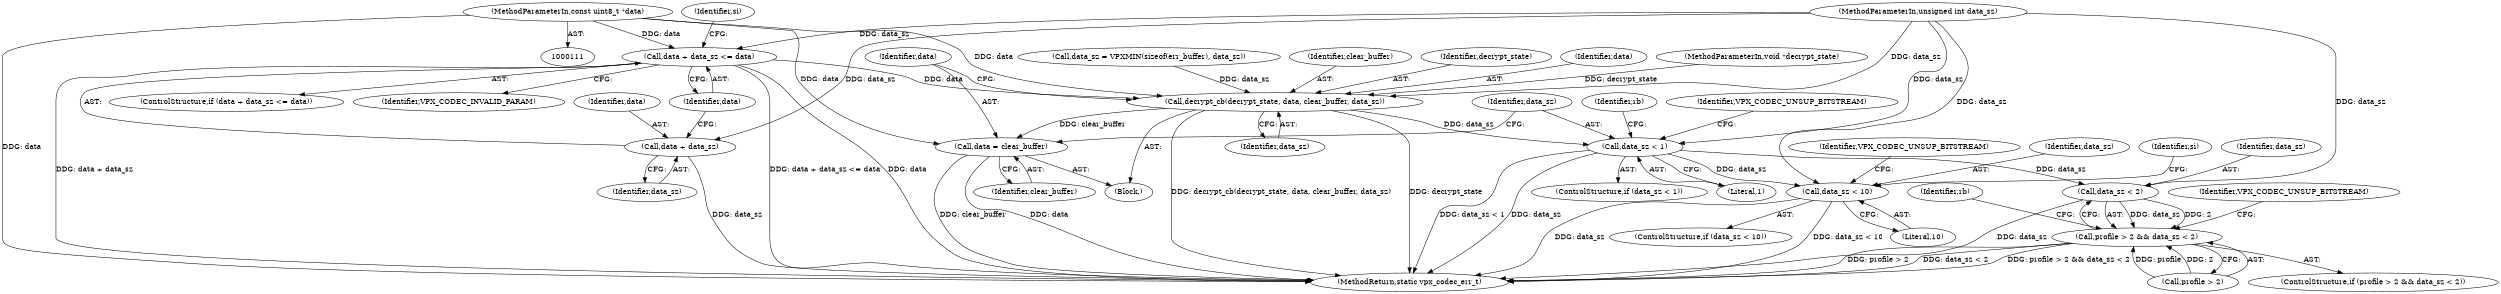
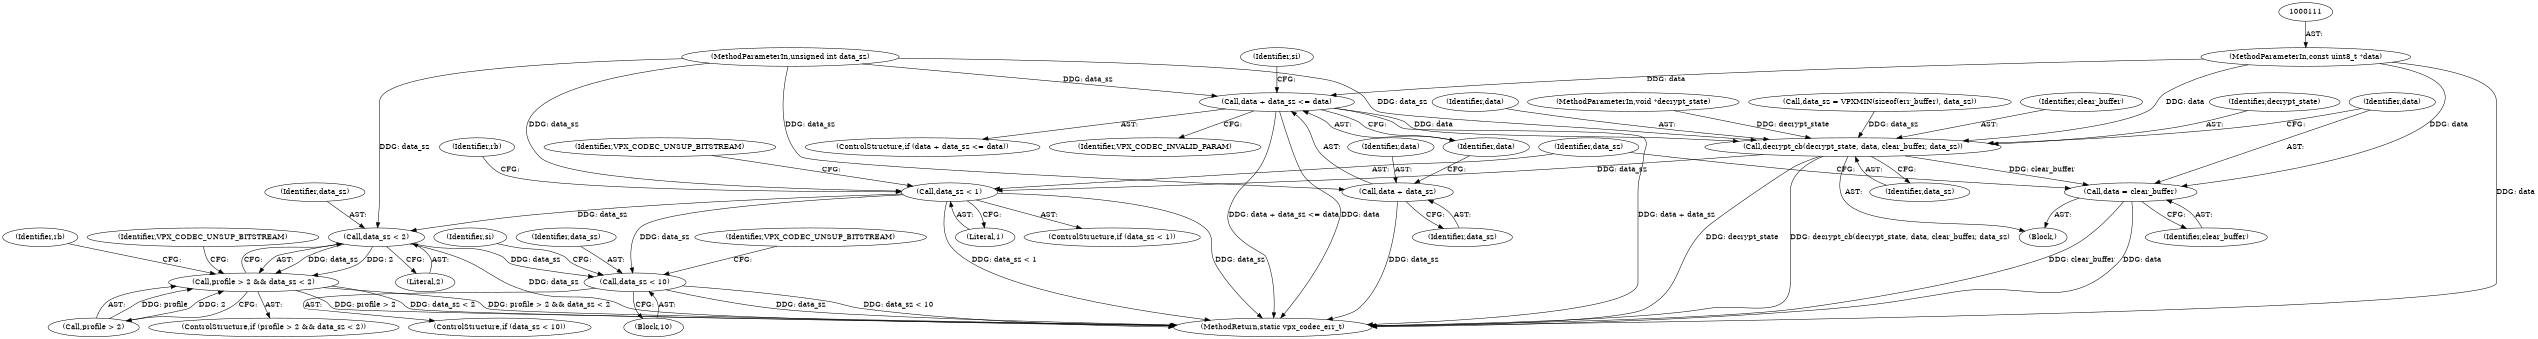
(568, 32) -> (2306, 32)
(1887, 124) -> (501, 256)
(1923, 237) -> (654, 327)
none -> (425, 282)
